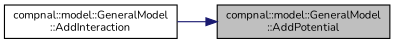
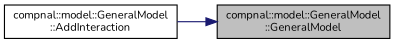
(304, 22) -> (304, 22)
